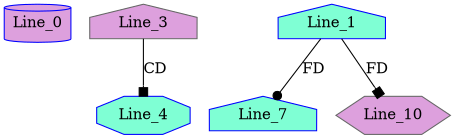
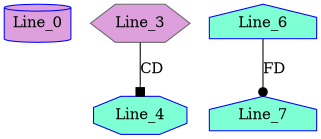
(143, 23) -> (140, 23)
(332, 23) -> (263, 23)
(393, 115) -> none
